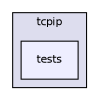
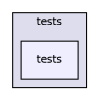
(50, 23) -> (50, 23)
